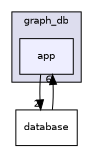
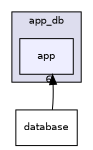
(47, 21) -> (47, 21)
(40, 88) -> none
